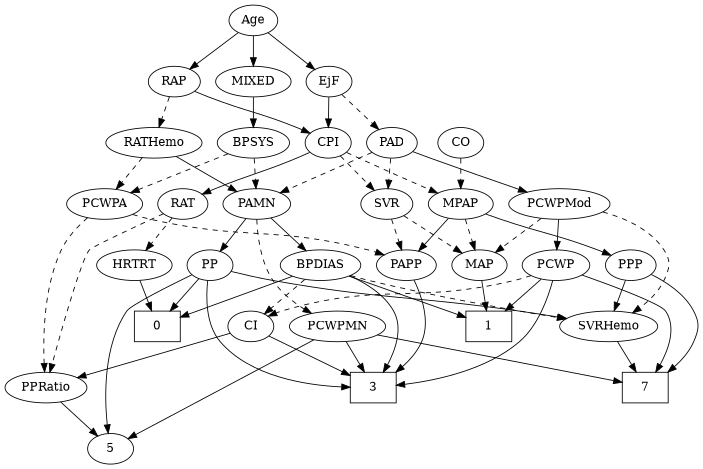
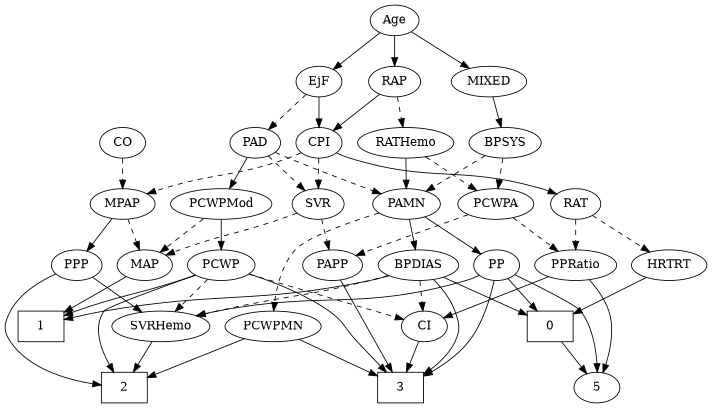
(437, 231) -> none
(663, 248) -> (195, 292)
(158, 354) -> (500, 296)
(225, 387) -> (572, 354)
(645, 388) -> (124, 388)
